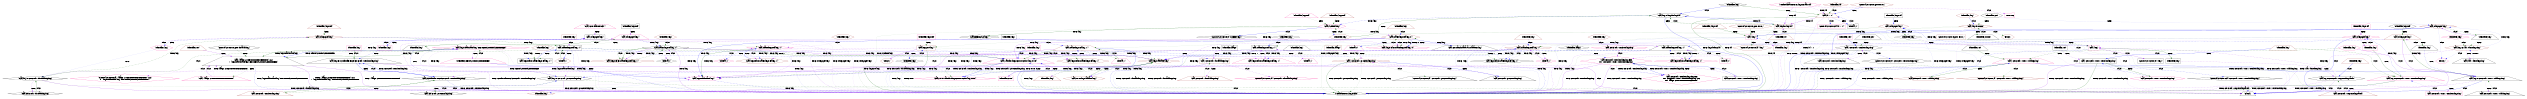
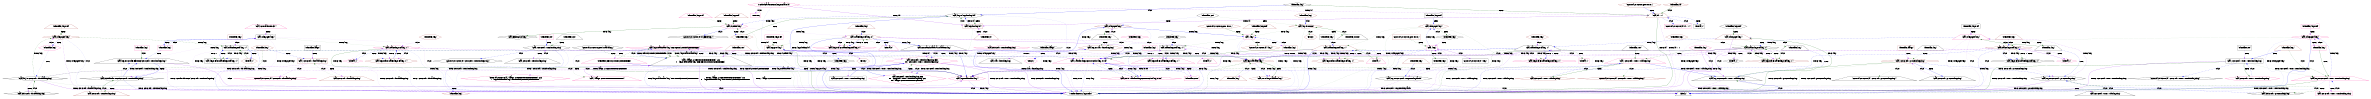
(1346, 94) -> (1080, 94)
(2348, 94) -> none
